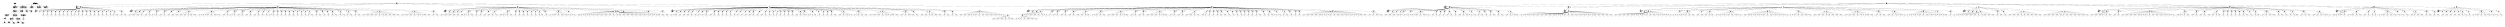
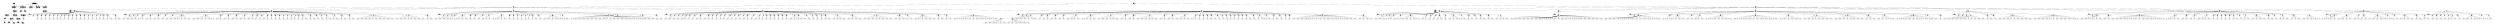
none -> (1133, 4)
(21, 11) -> none
none -> (45, 11)
